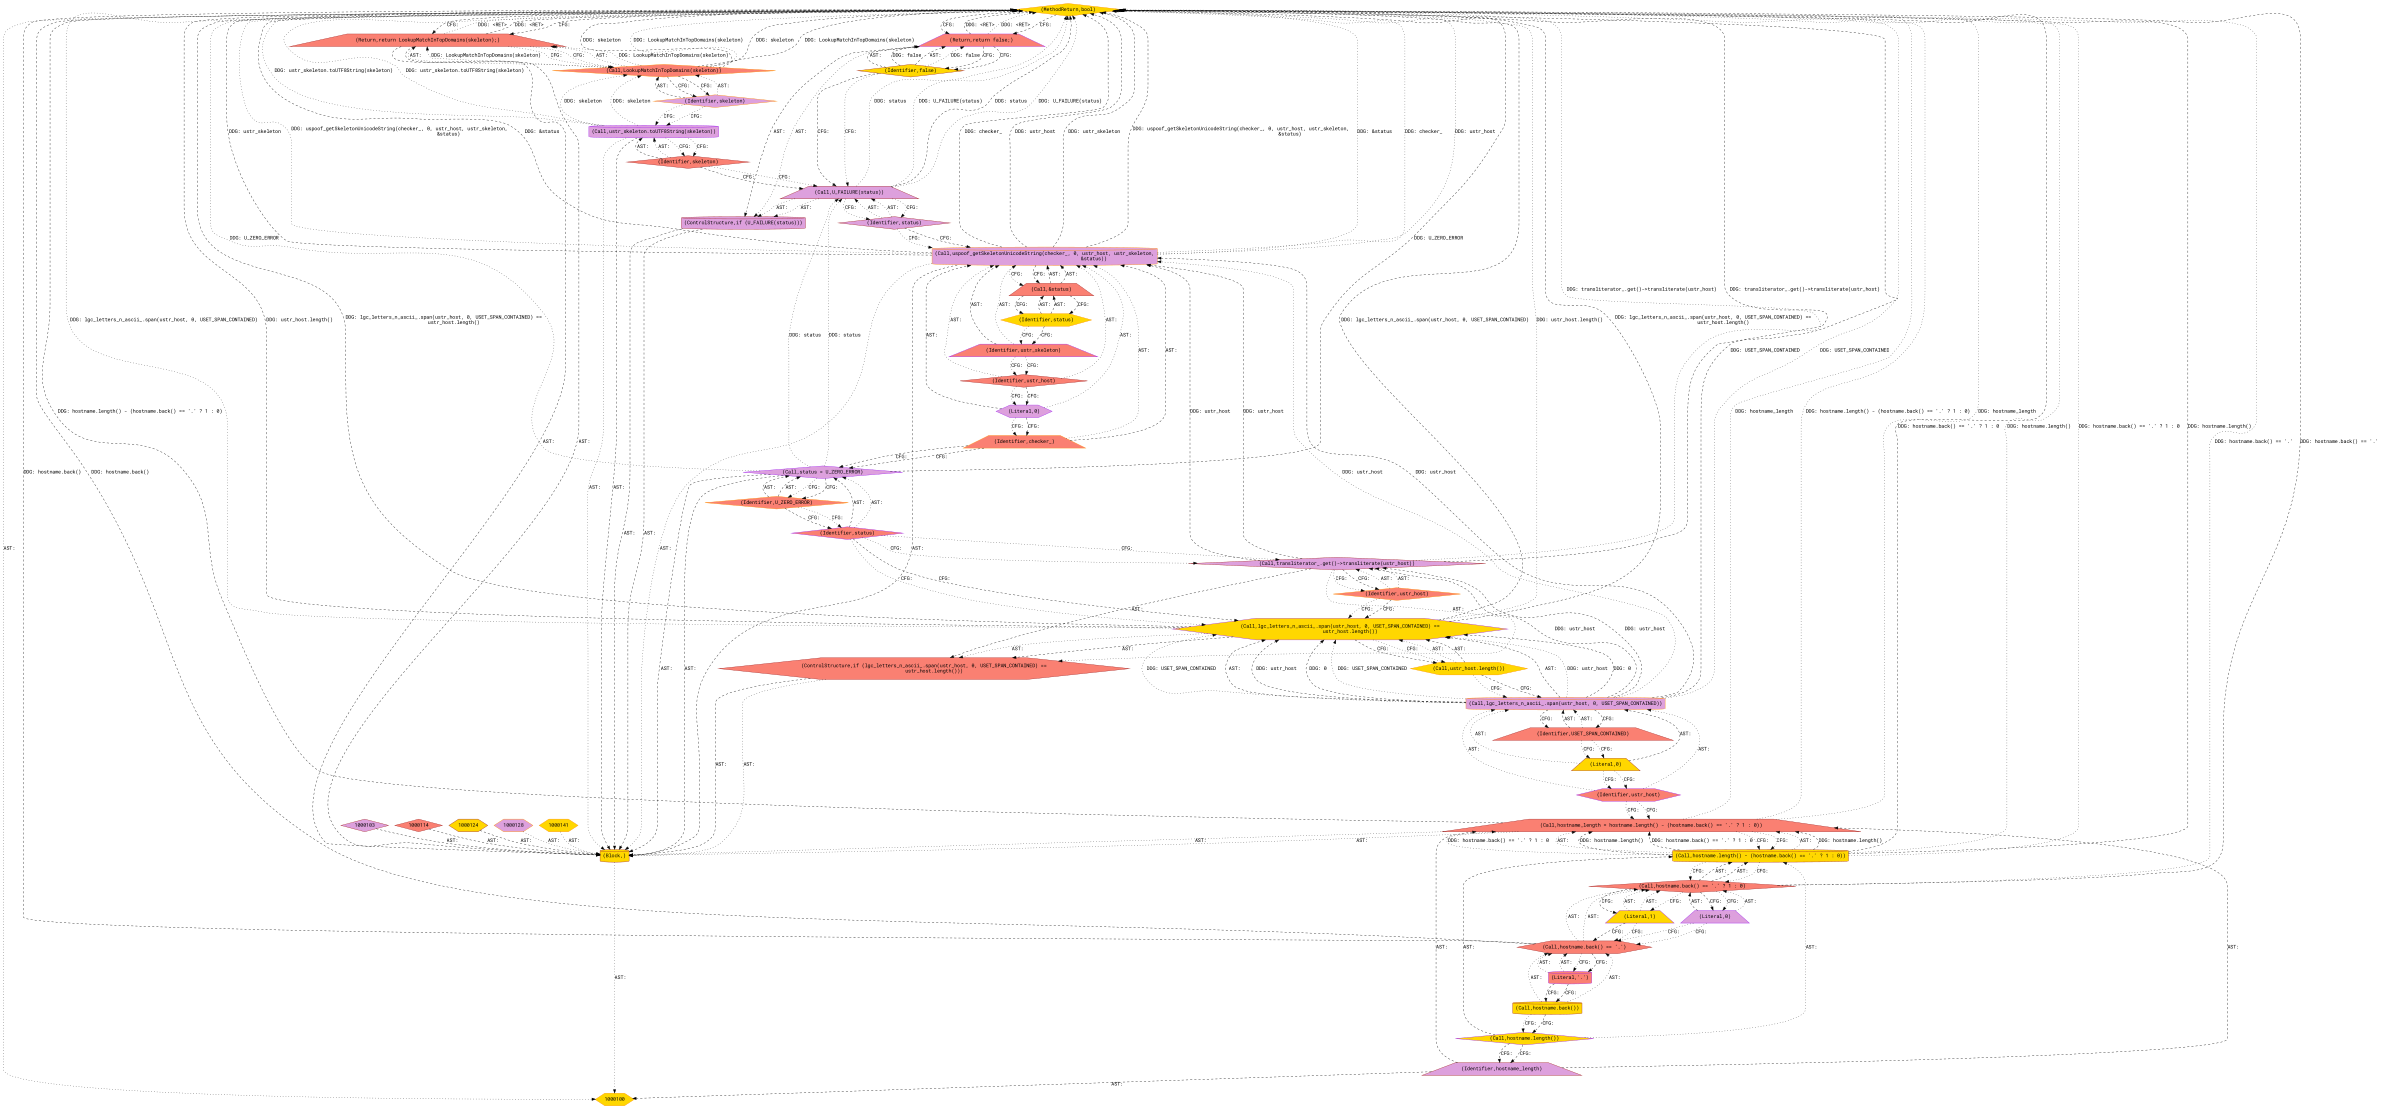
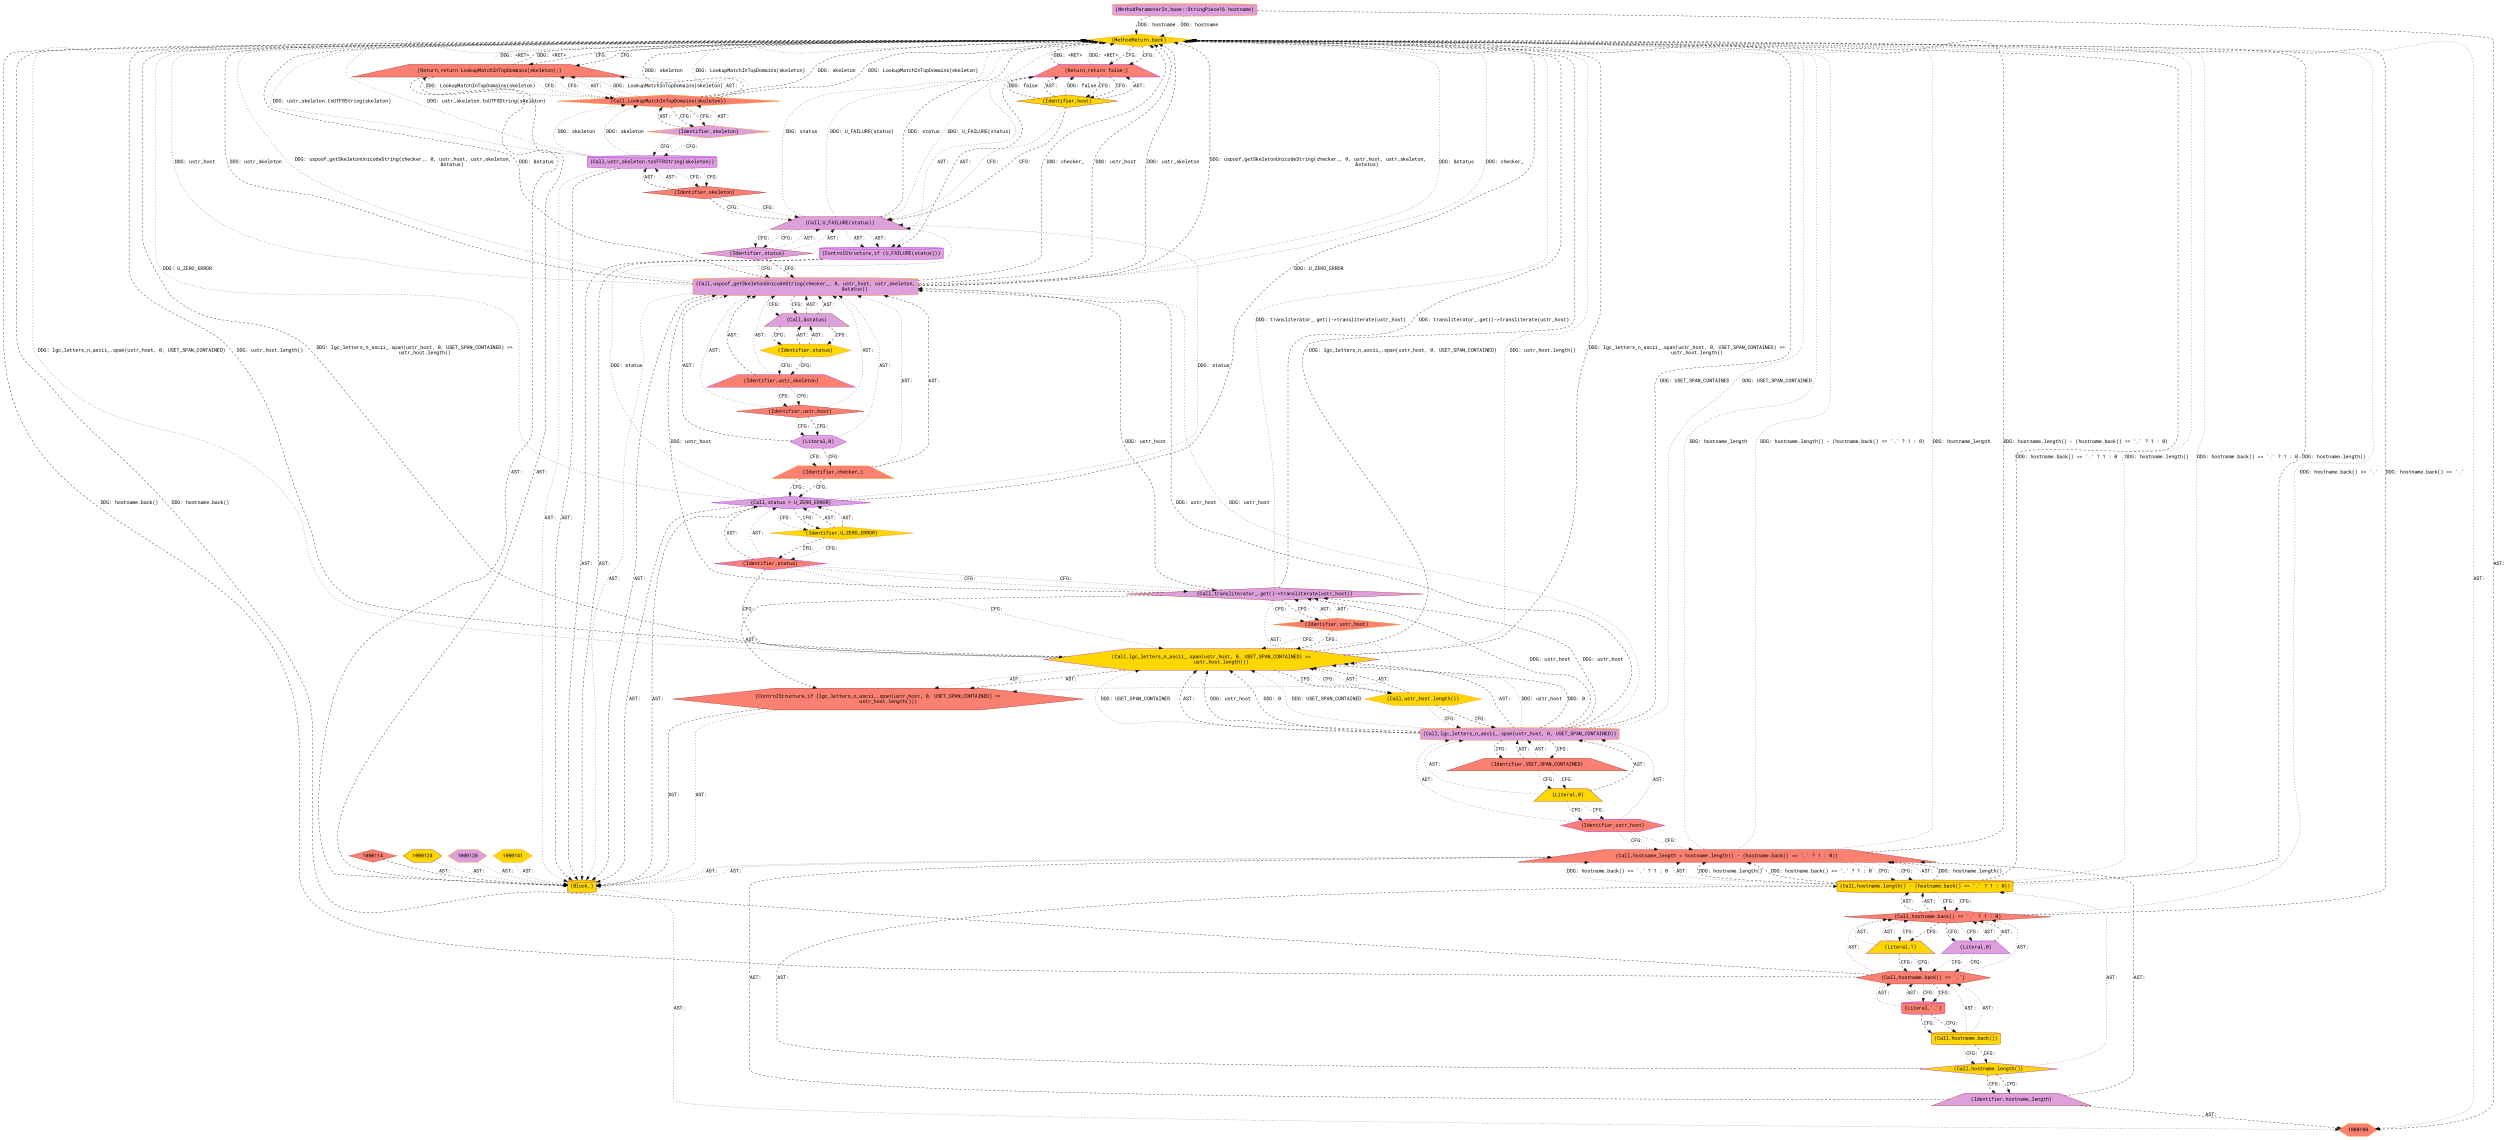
(1068, 10) -> (1139, 40)
none -> (1185, 10)
(911, 71) -> (1067, 101)
(743, 223) -> (881, 253)
(1051, 290) -> (807, 320)
(777, 503) -> (842, 533)
(365, 825) -> none
(537, 847) -> (498, 878)
(615, 1099) -> (2358, 1130)
